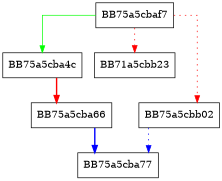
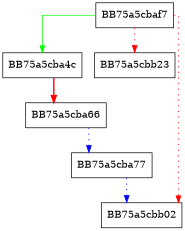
(135, 65) -> (135, 65)
(95, 137) -> (89, 137)
(149, 137) -> (127, 187)
